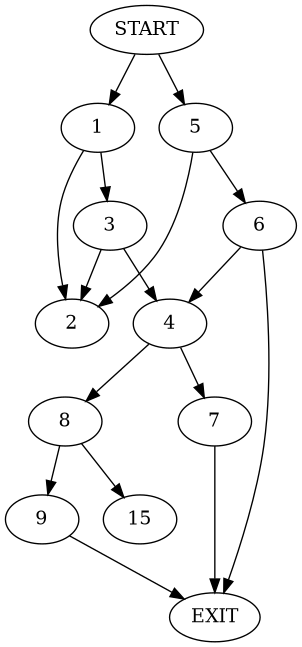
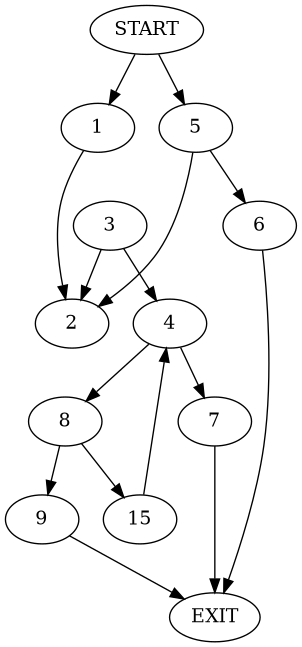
(103, 170) -> none
(220, 270) -> (154, 428)
